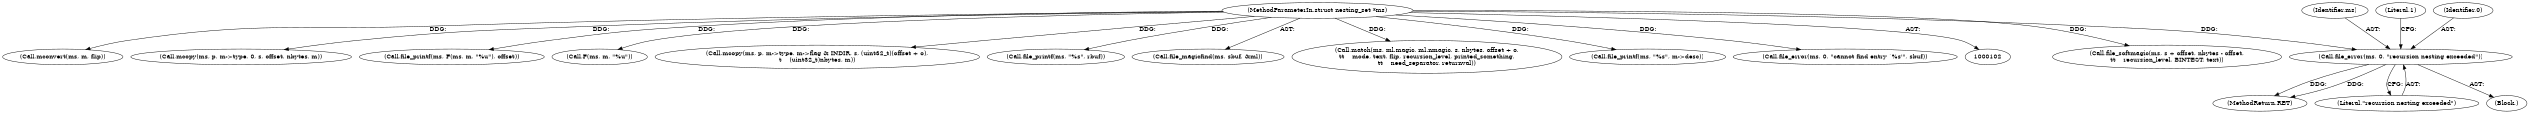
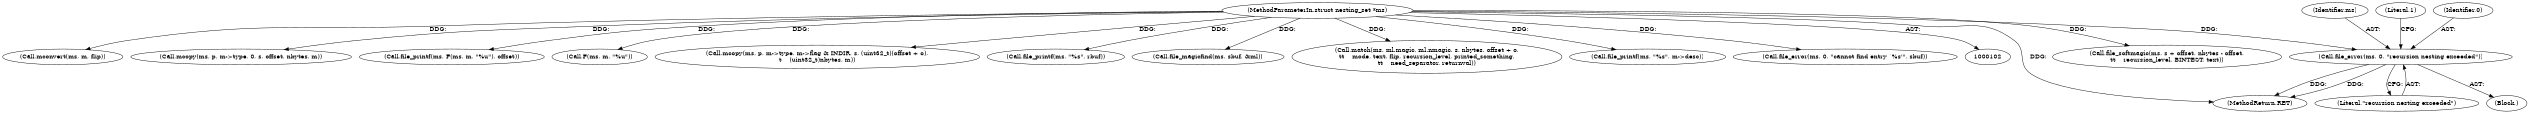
none -> (1825, 20)
(1288, 29) -> (1288, 29)
